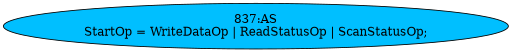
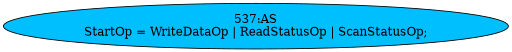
(256, 26) -> (256, 26)
